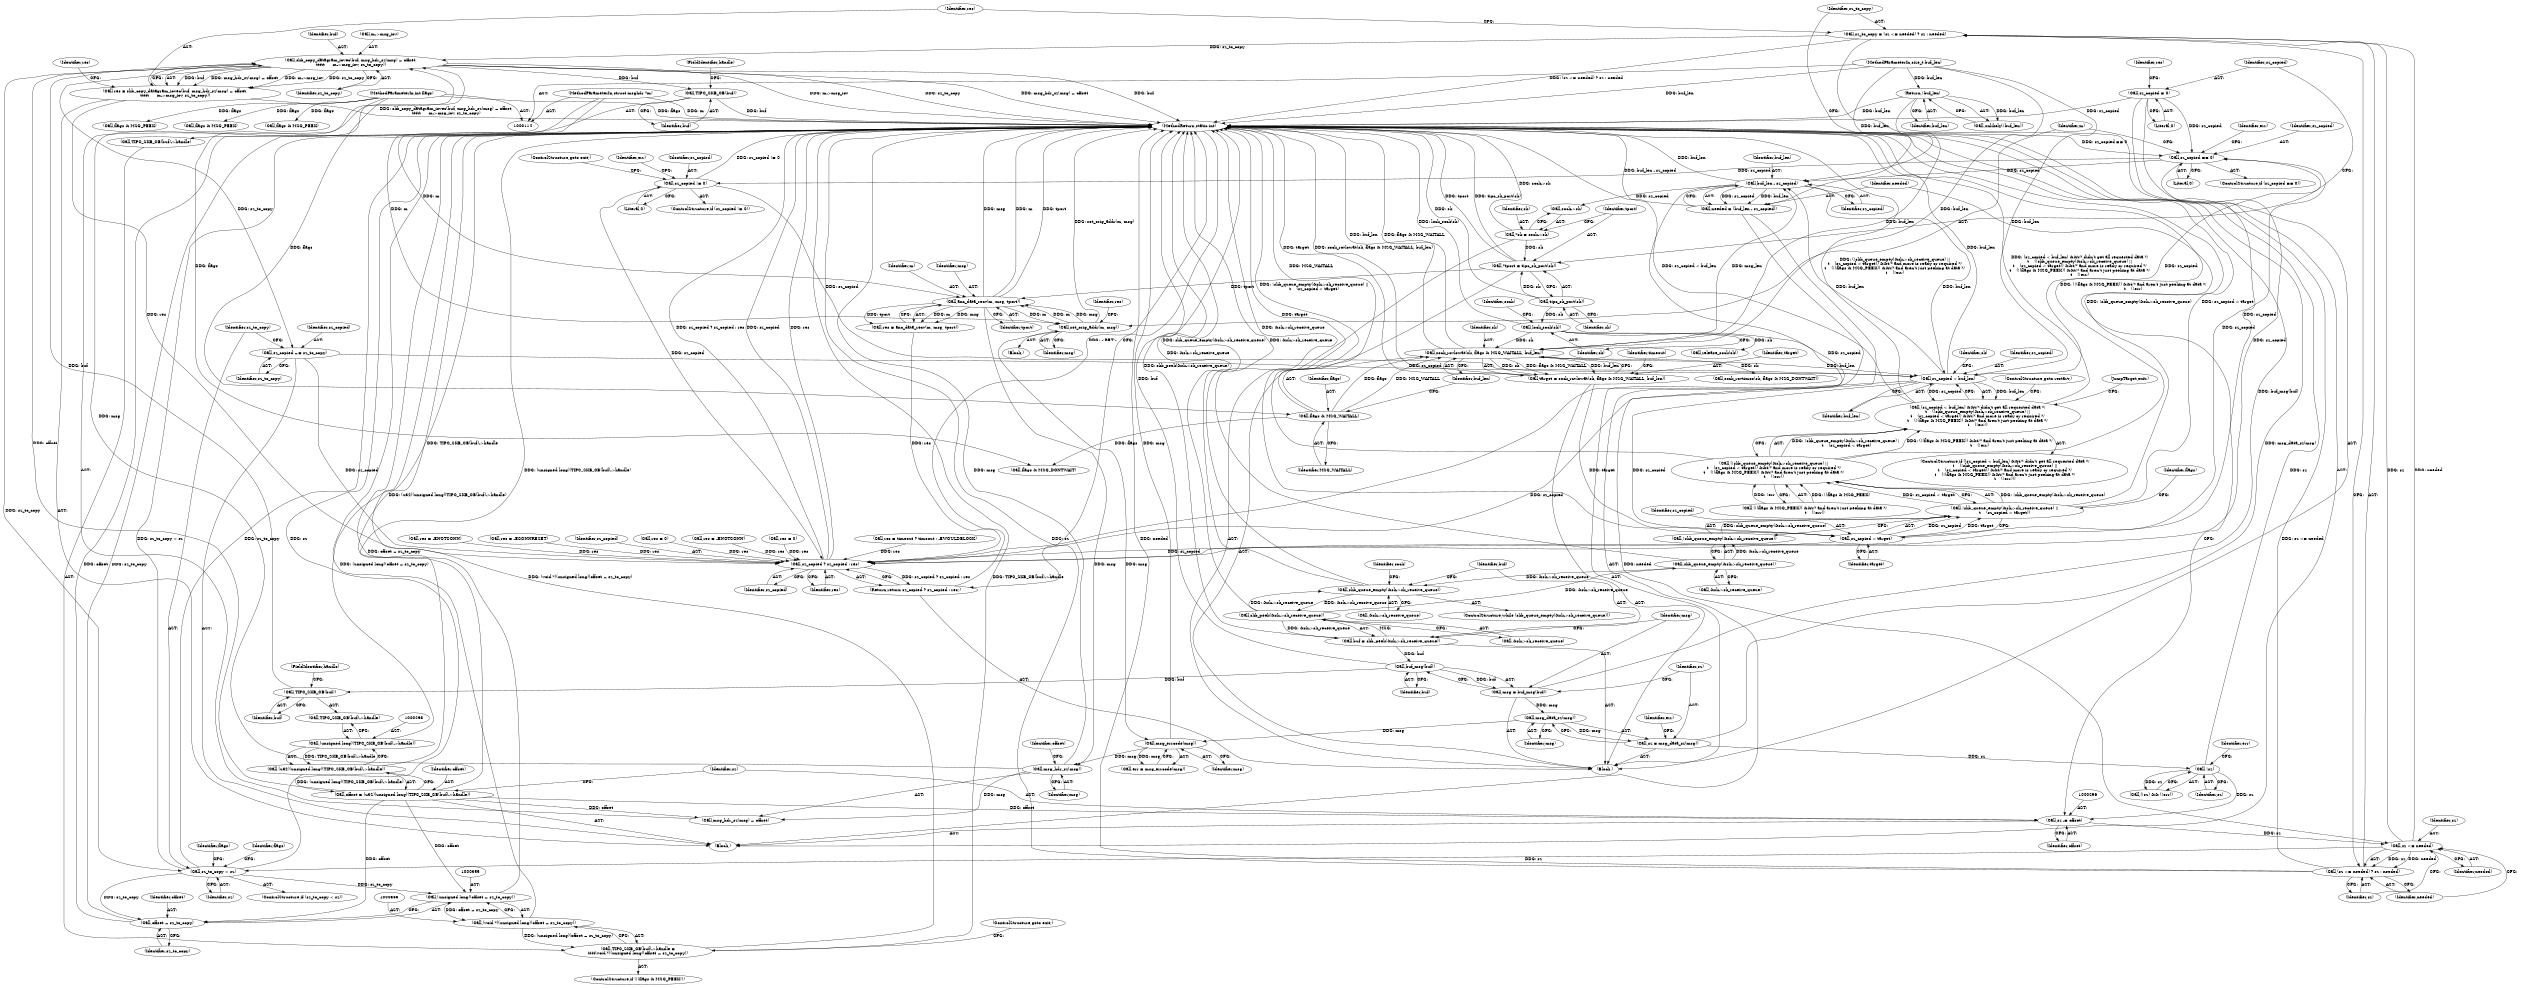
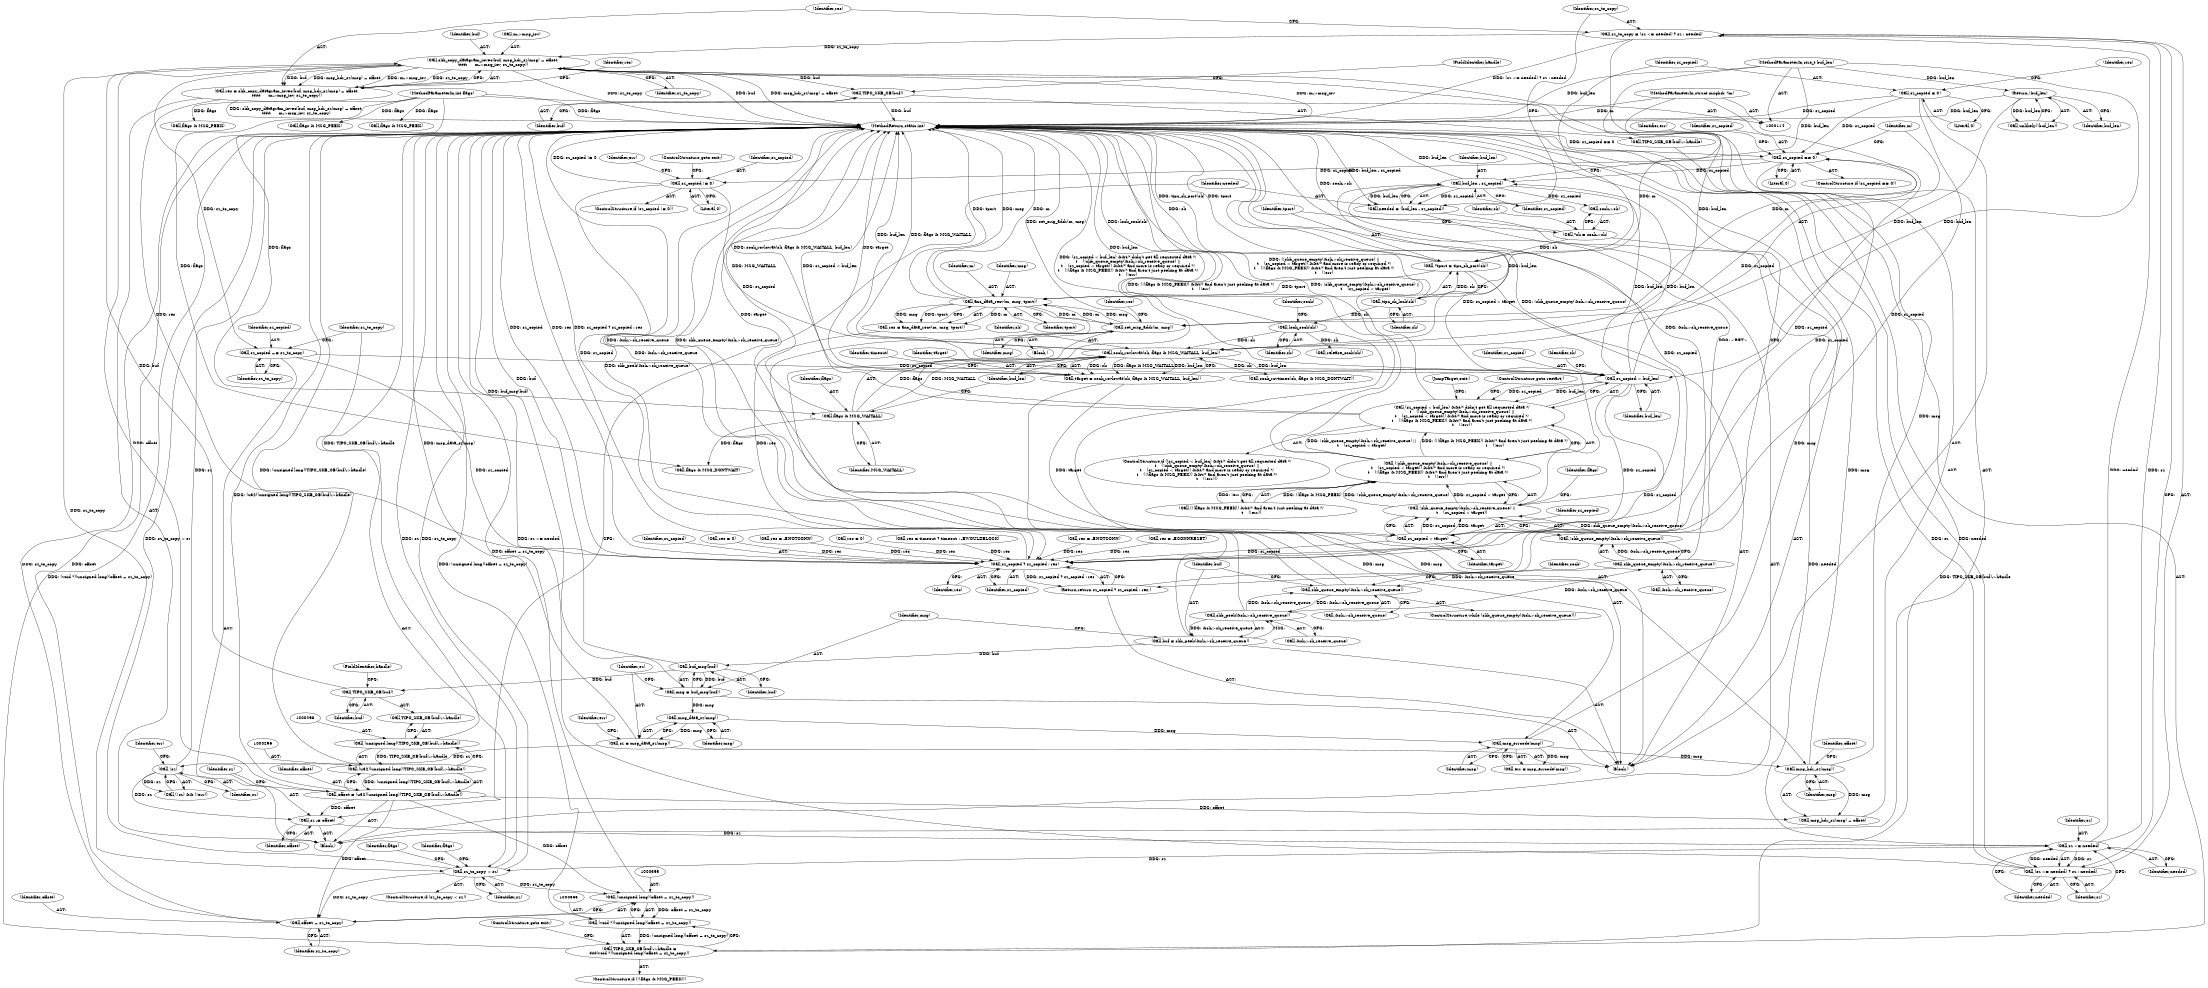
(1747, 266) -> (1523, 266)
(1562, 302) -> (1394, 302)
(2077, 807) -> (304, 762)
